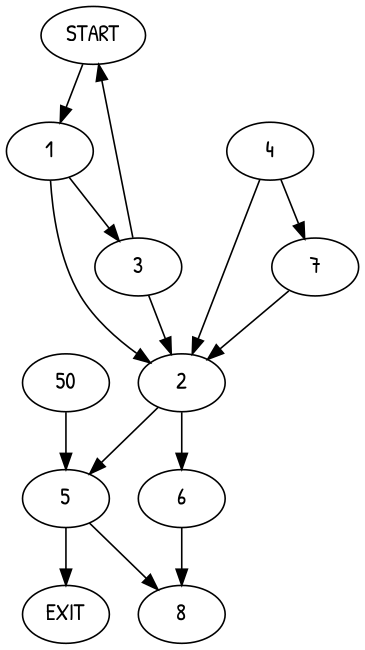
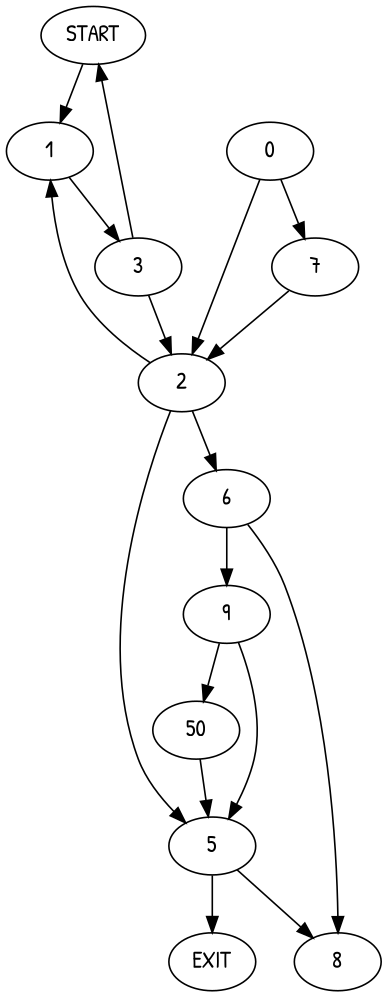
(270, 151) -> (270, 151)
(72, 278) -> (79, 293)
none -> (227, 614)
